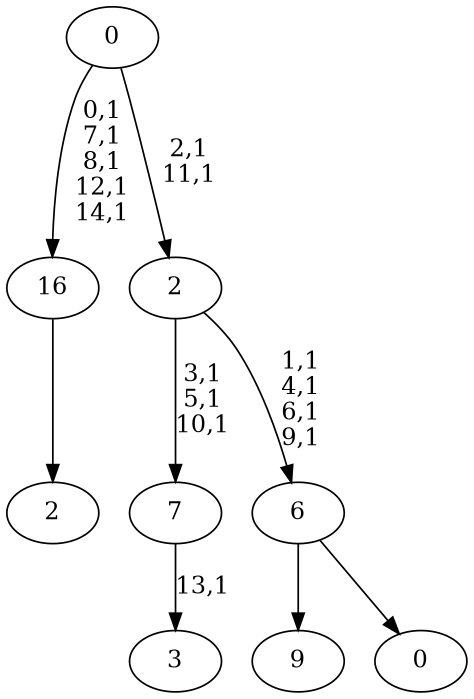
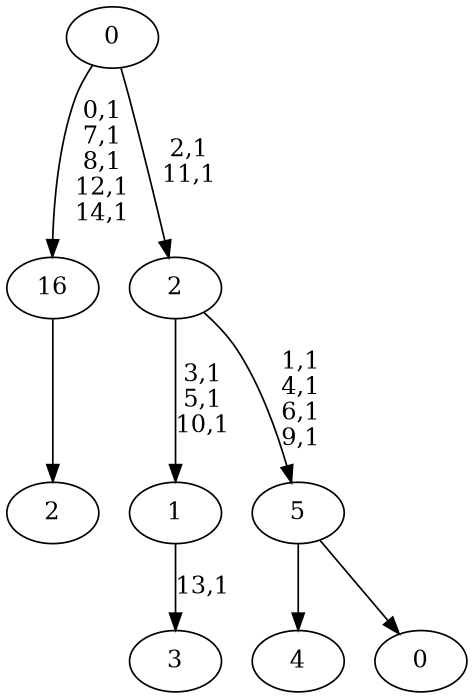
(176, 513) -> (176, 513)
(298, 513) -> (298, 513)
(298, 661) -> (298, 661)
